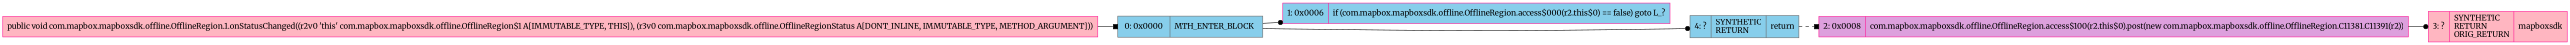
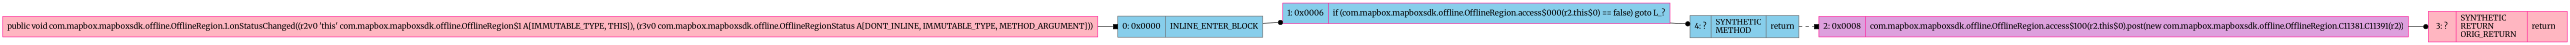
(1214, 26) -> (1214, 26)
(2541, 26) -> (2544, 26)
(1474, 31) -> (1678, 23)
(1732, 31) -> (1733, 31)
